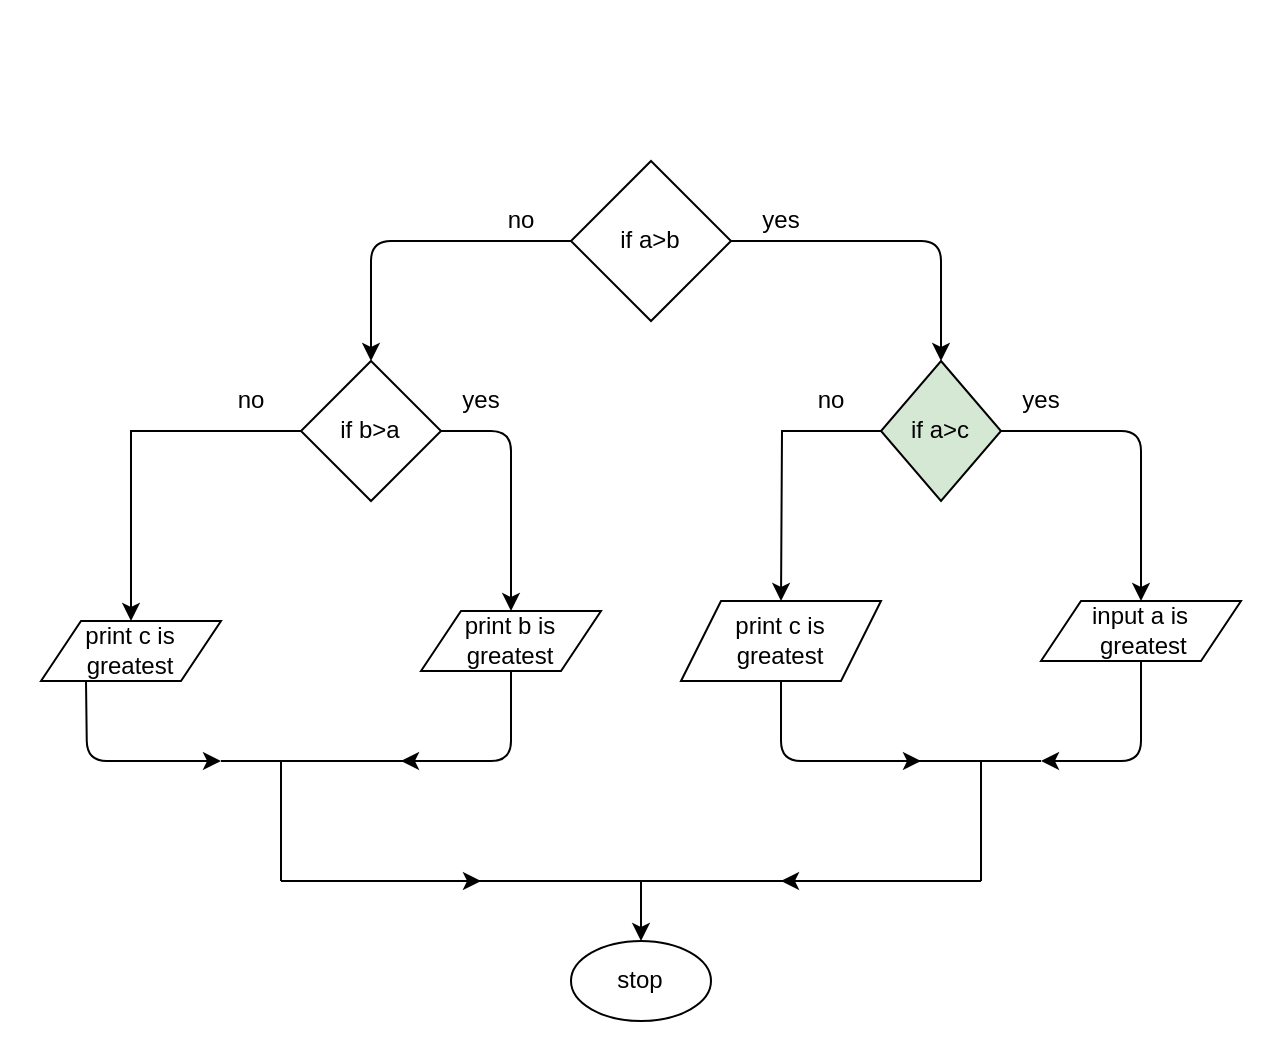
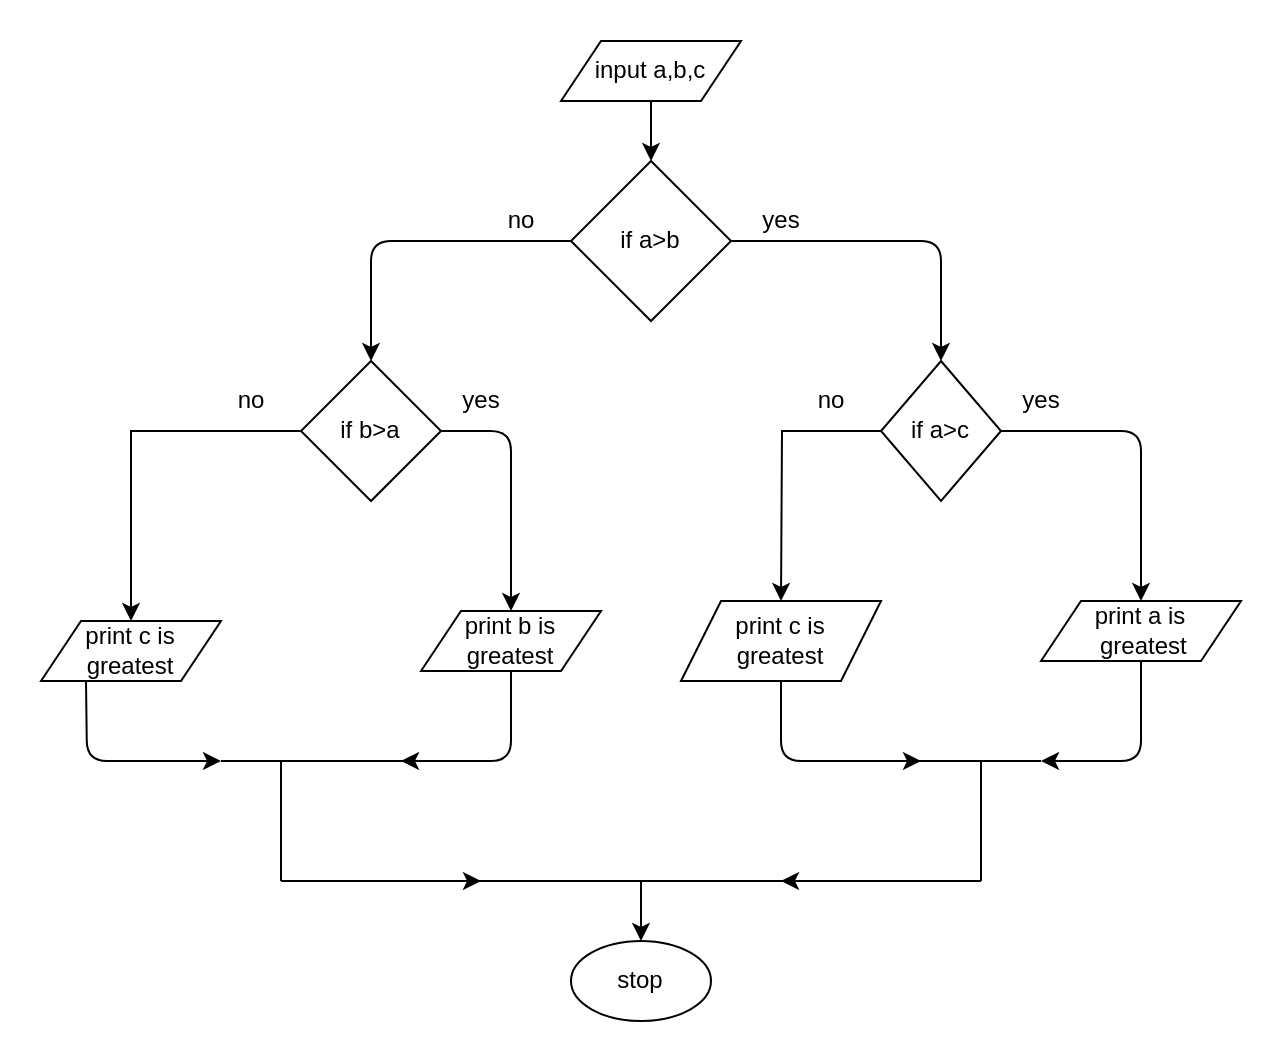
none -> (651, 71)
none -> (651, 124)
(941, 431) -> (941, 431)
(1141, 631) -> (1141, 631)
